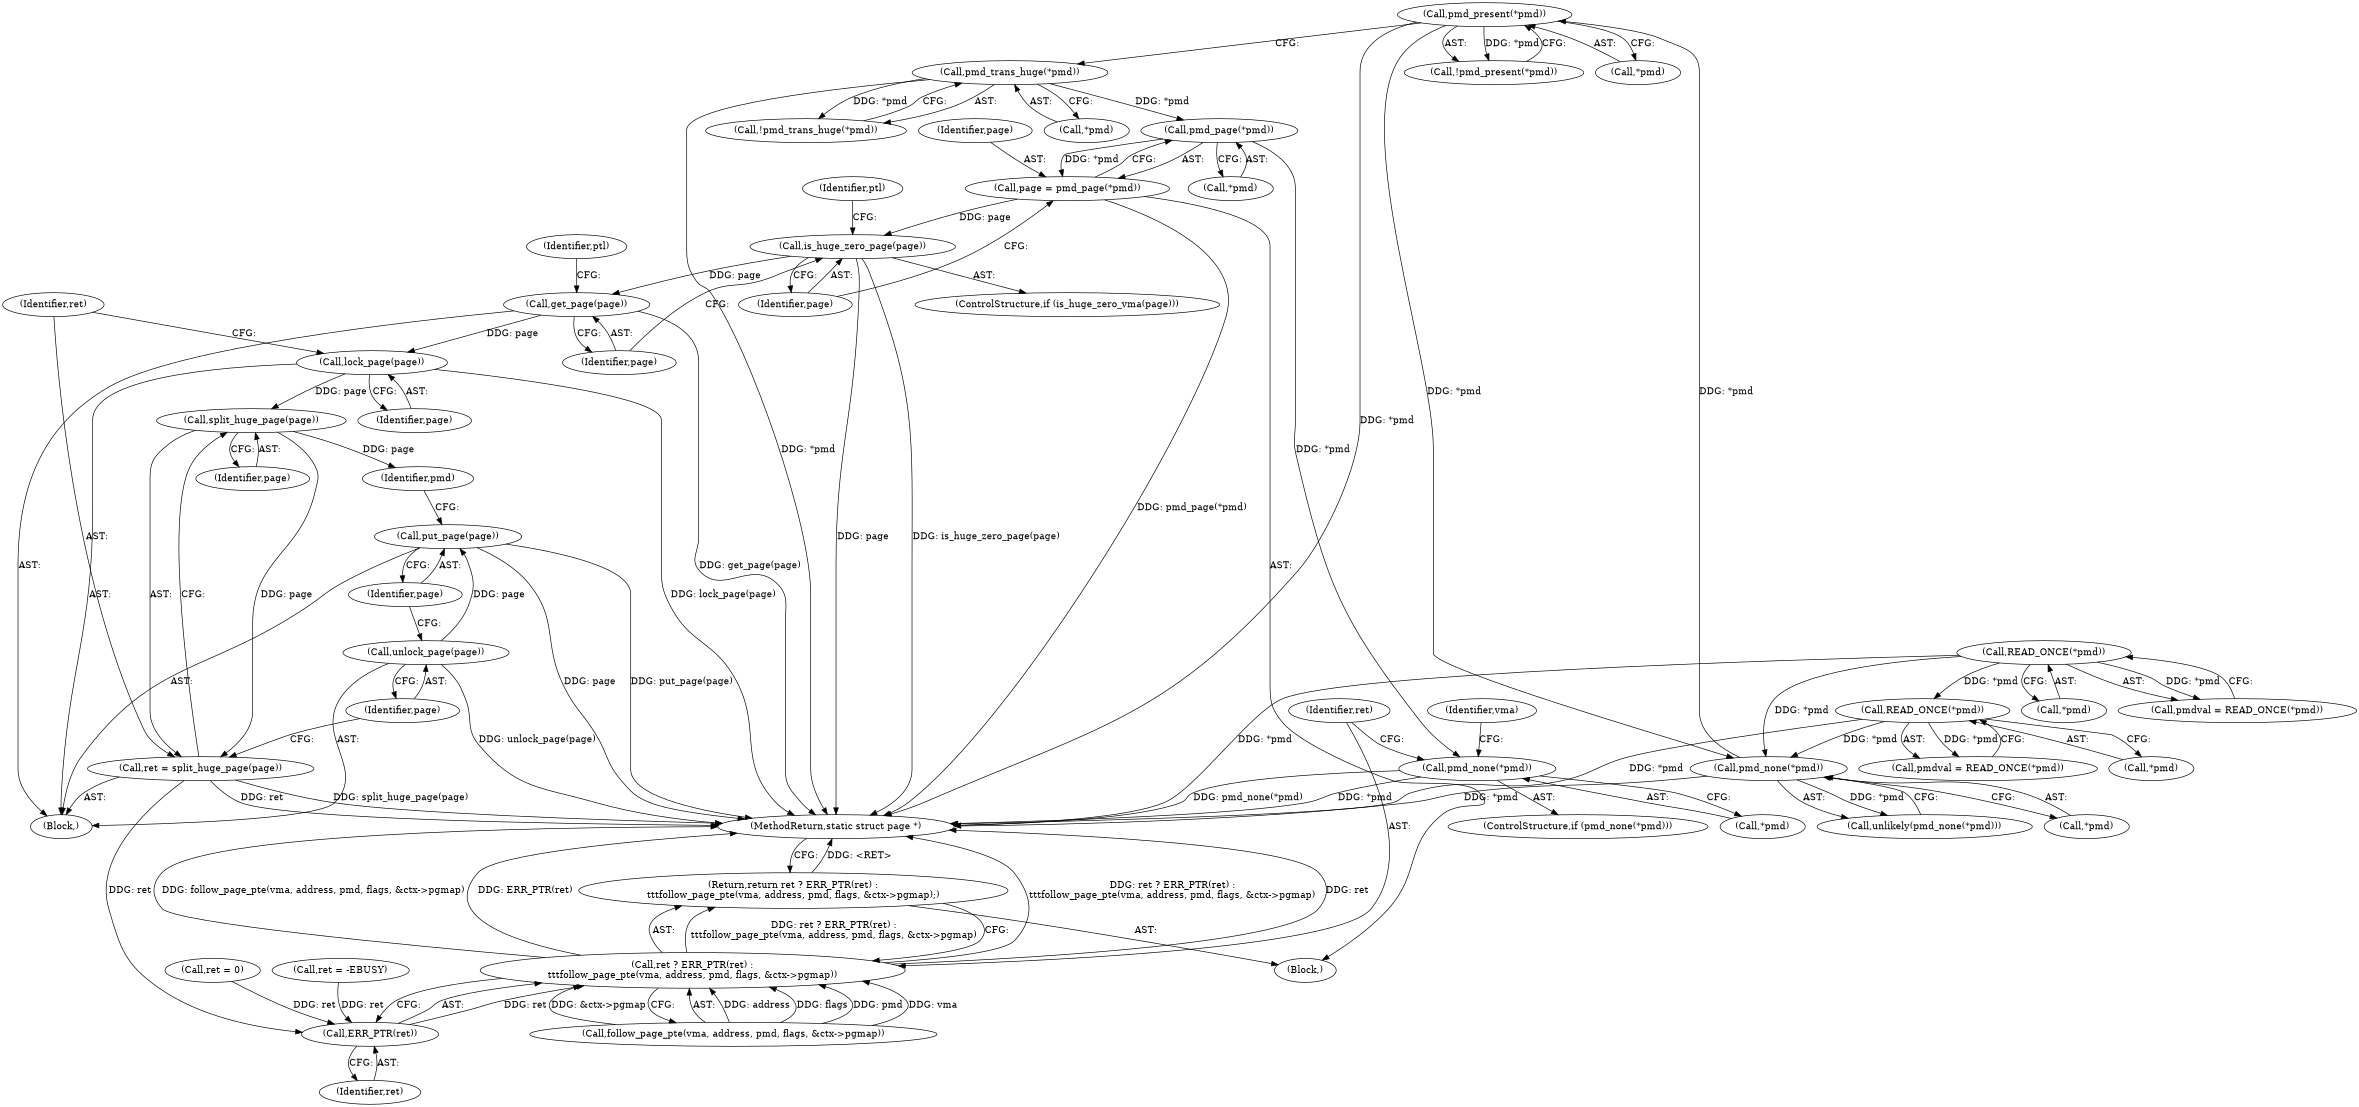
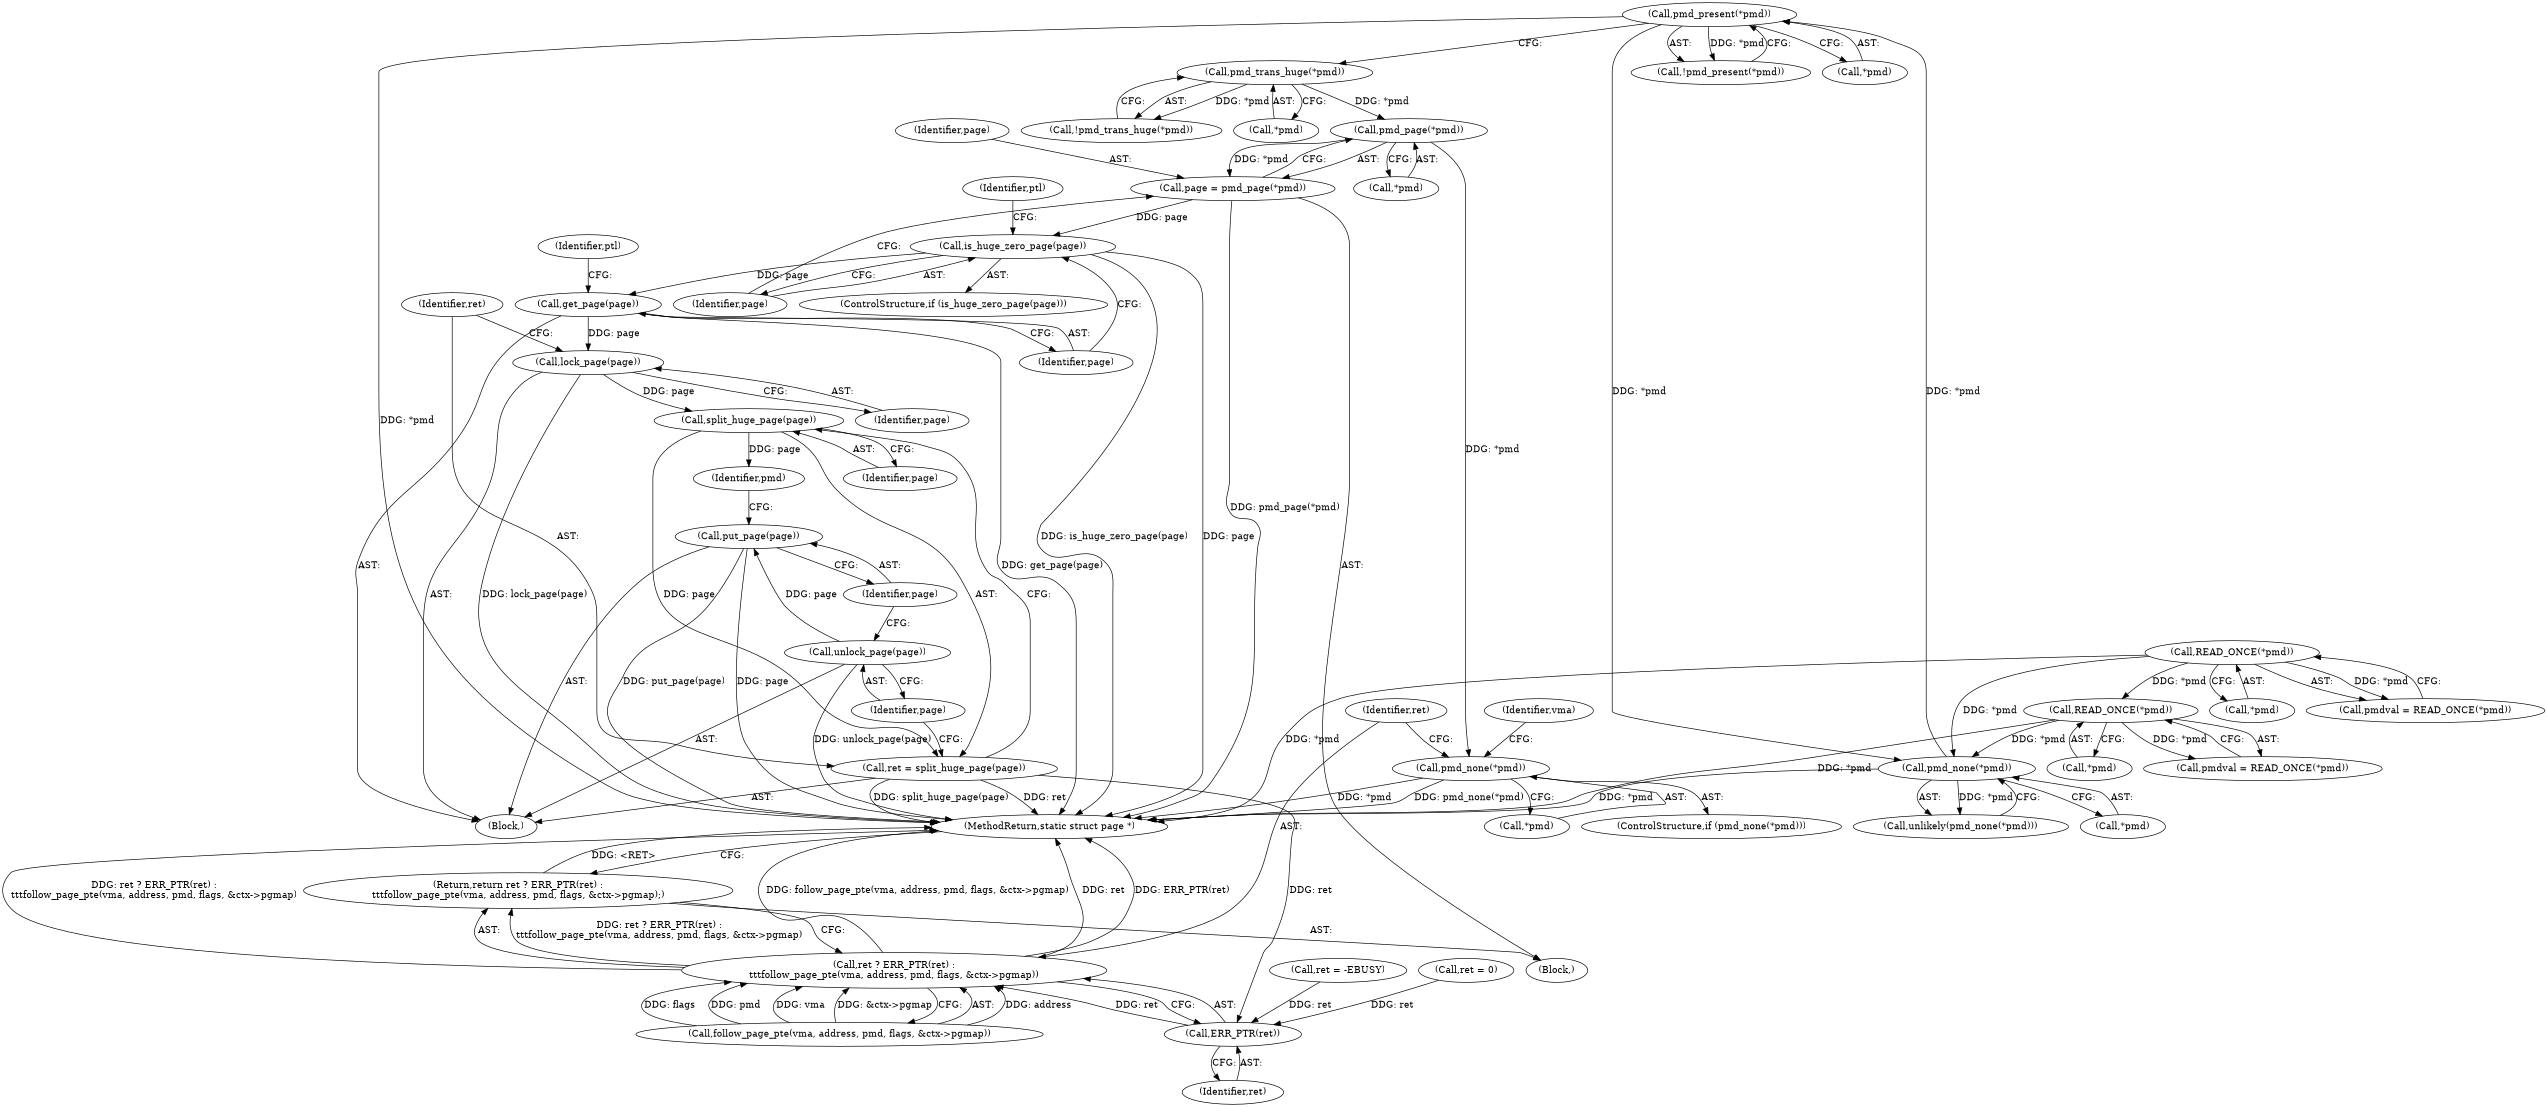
(1067, 305) -> (954, 305)
(737, 342) -> none
